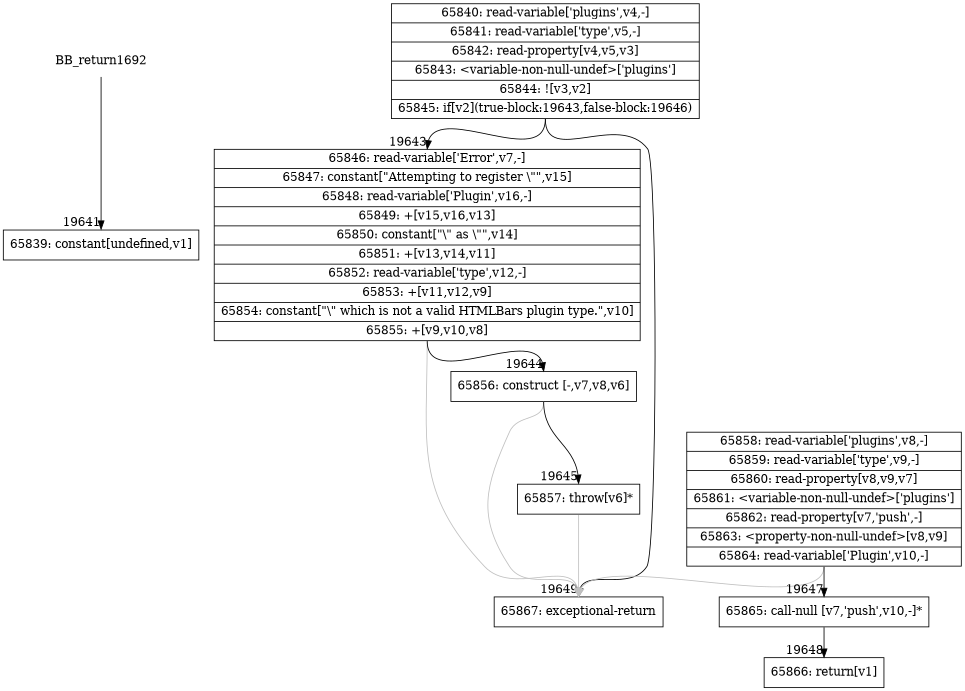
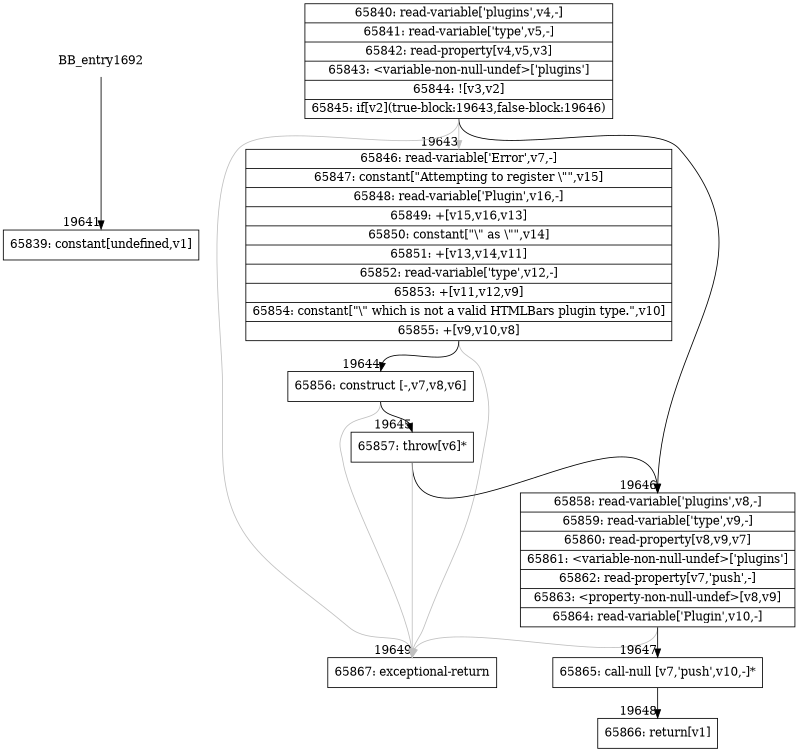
(101, 61) -> (101, 61)
(490, 135) -> (459, 130)
none -> (710, 201)
(655, 335) -> (220, 330)
none -> (531, 479)
